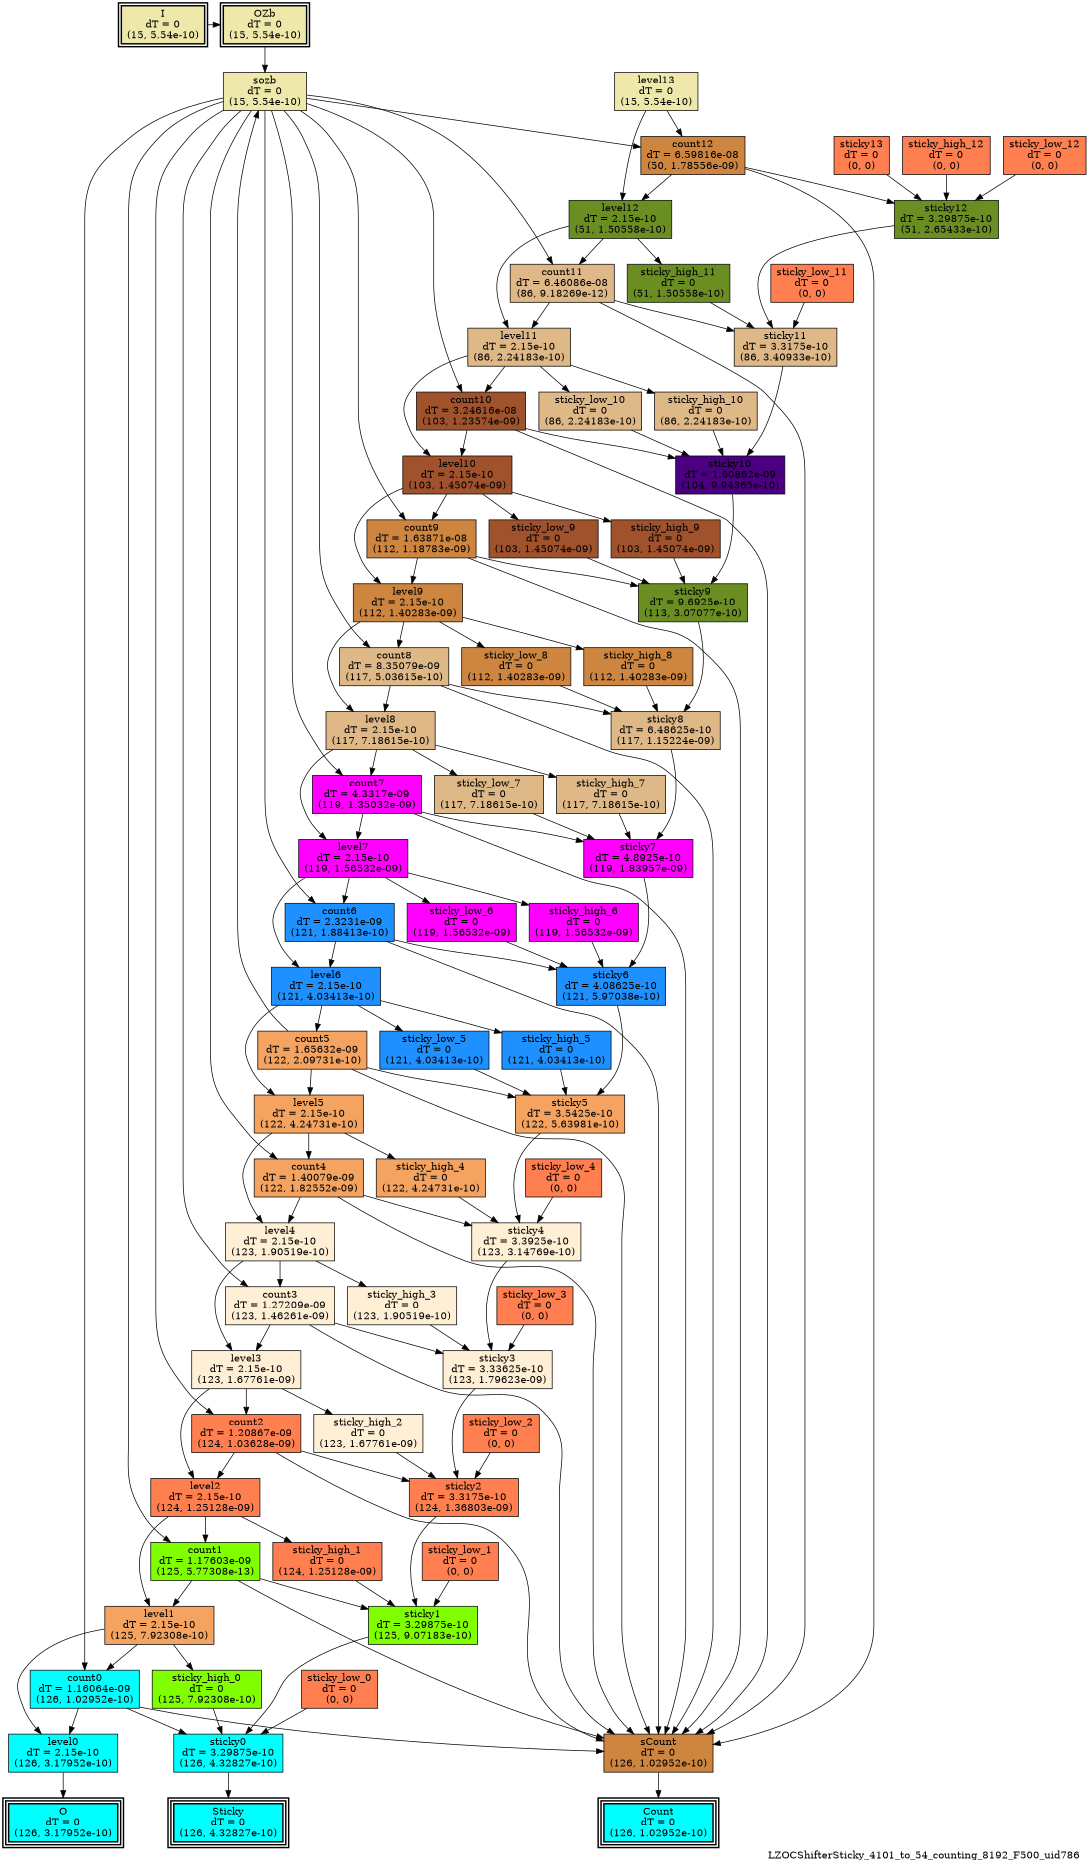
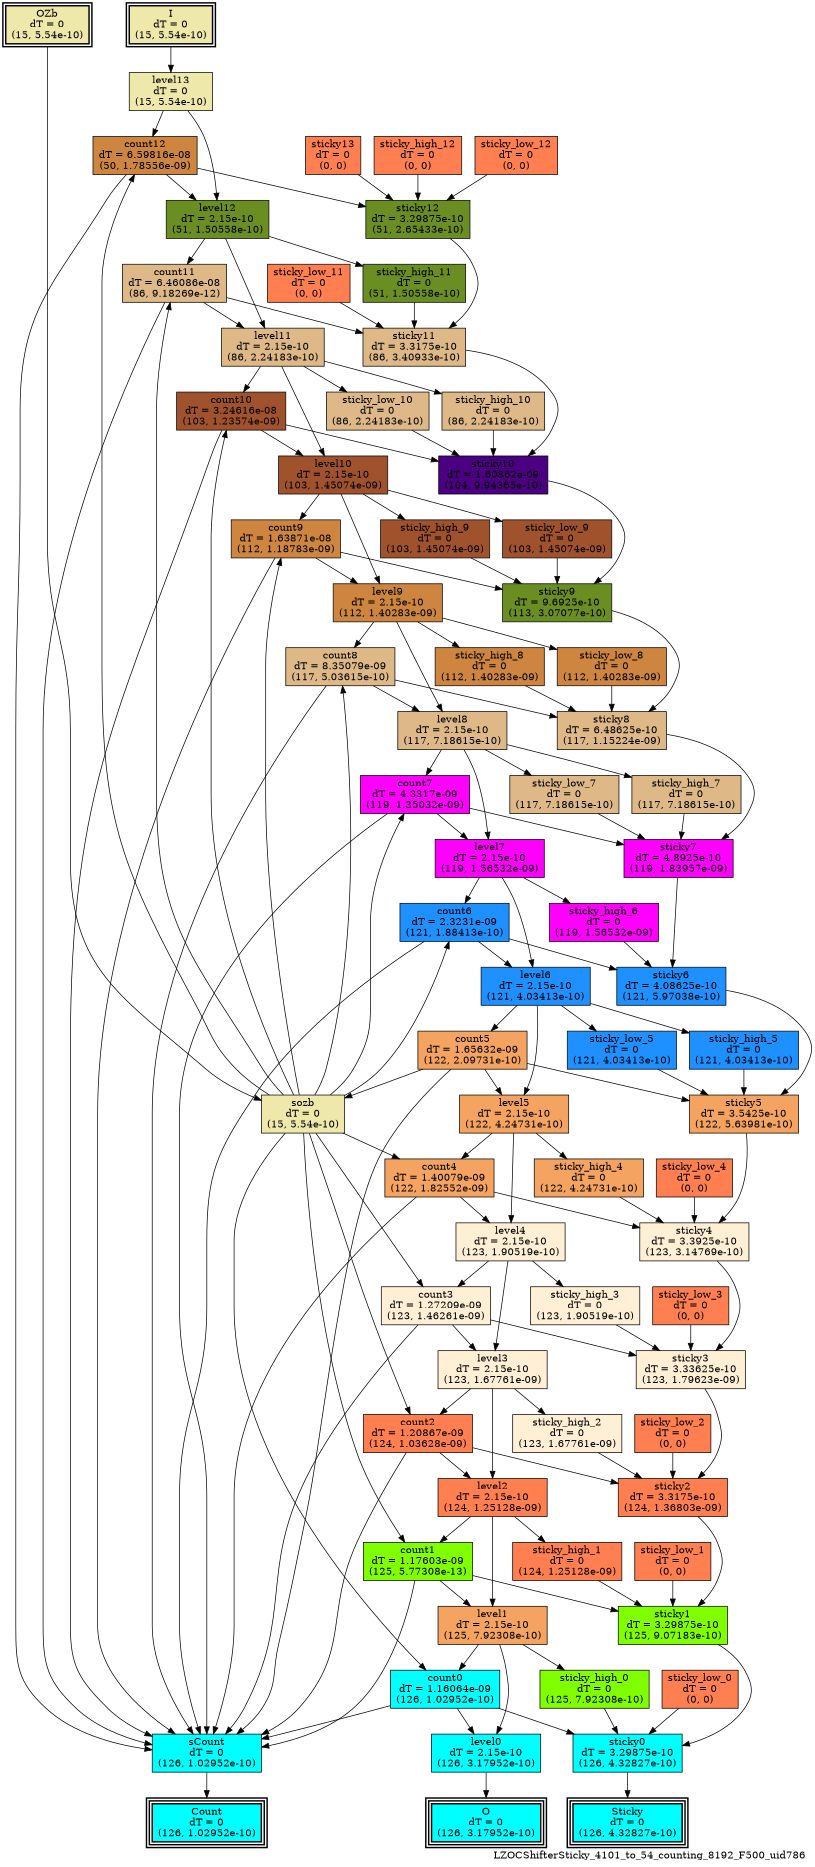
(210, 25) -> (171, 56)
(462, 922) -> none
(658, 1753) -> (207, 1753)
